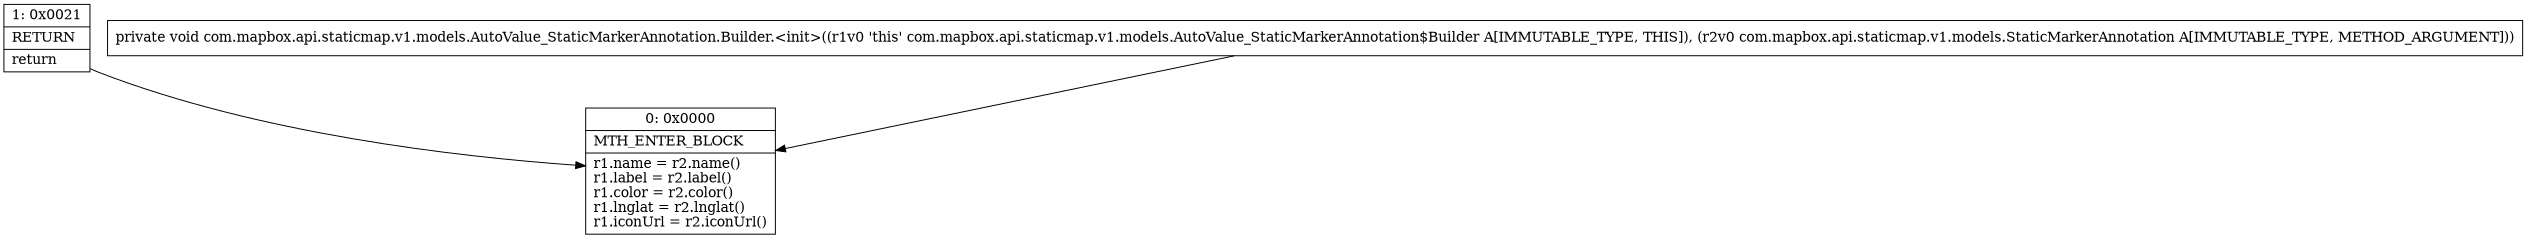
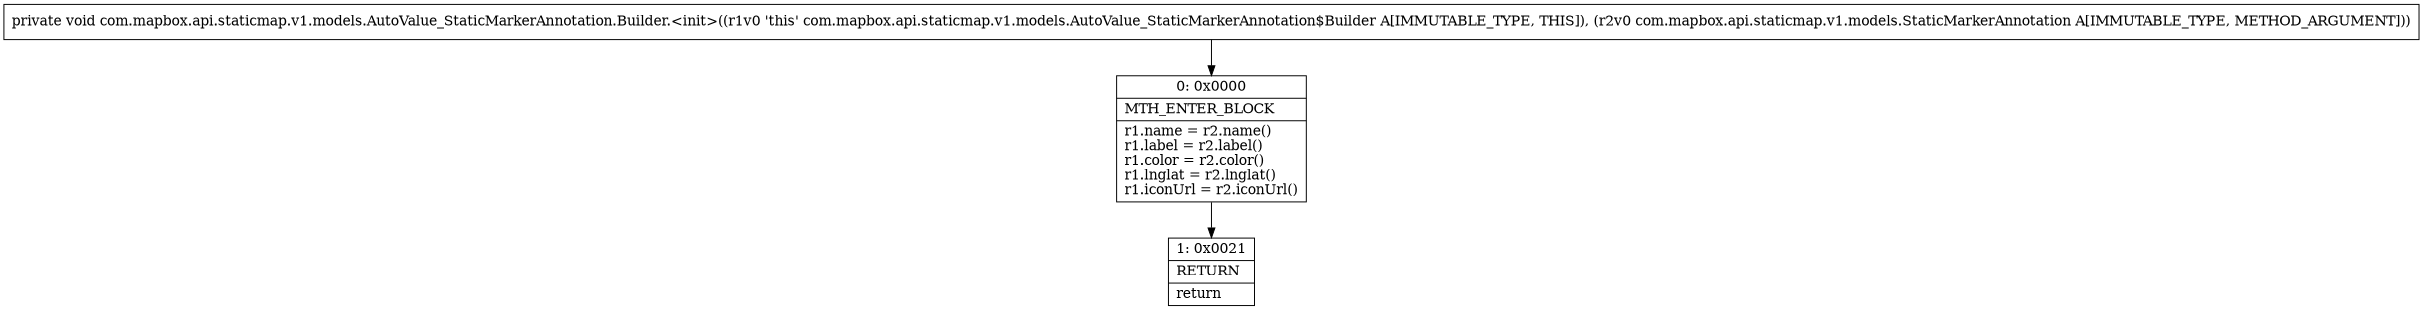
(329, 134) -> (1211, 215)
